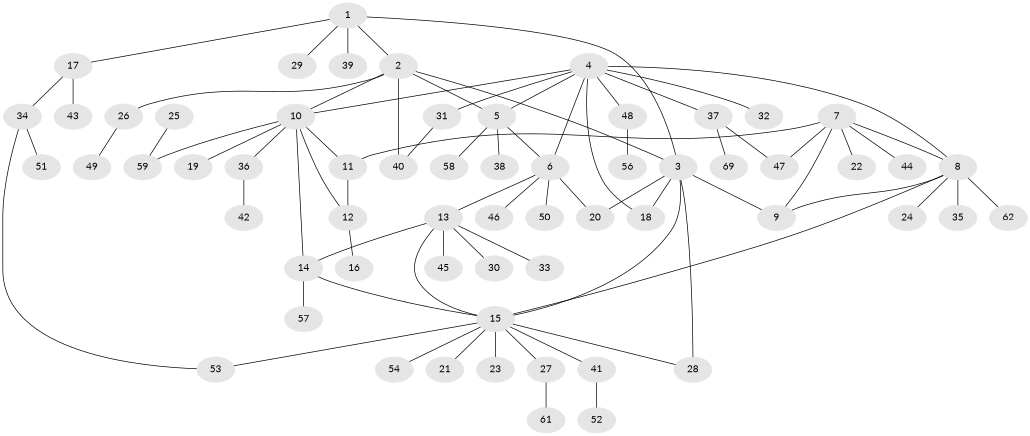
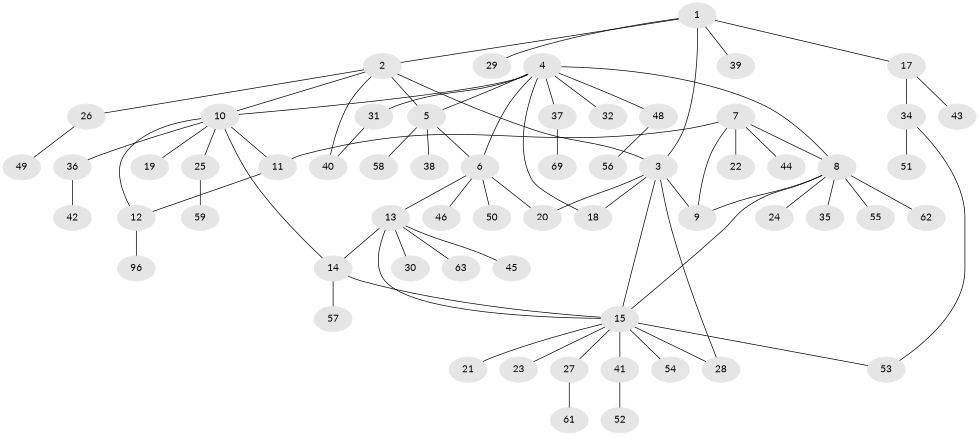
(217, 138) -> (210, 142)
(779, 167) -> none
none -> (876, 218)
(354, 268) -> (136, 268)
(545, 268) -> (461, 268)
